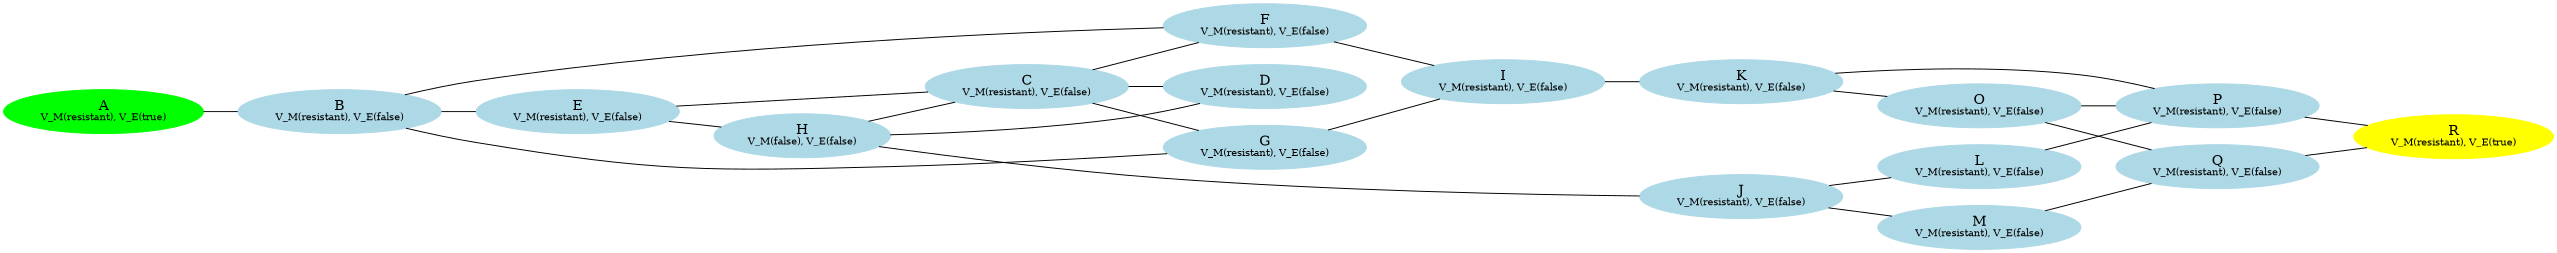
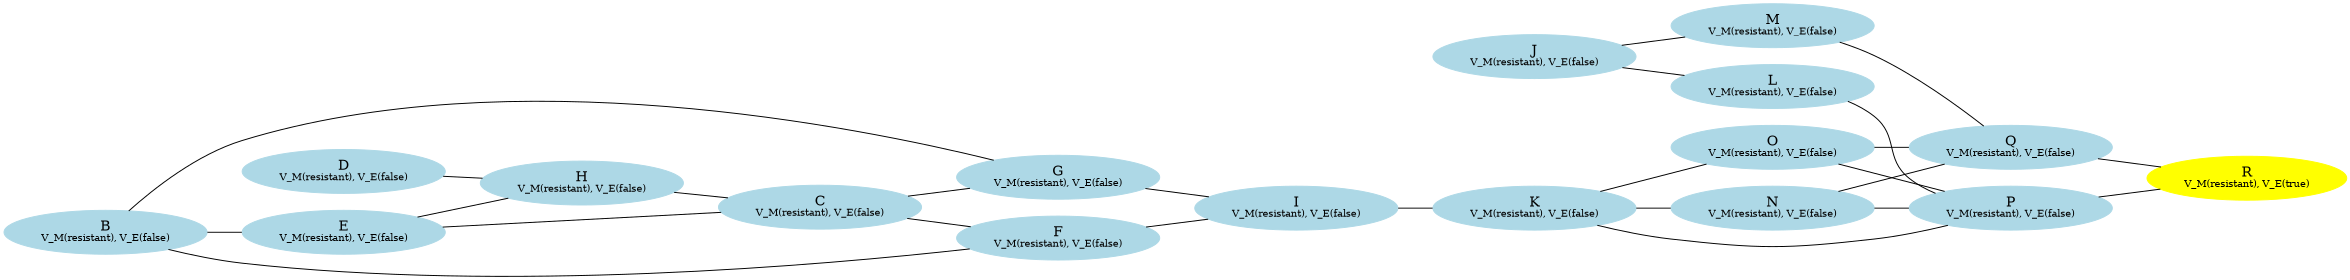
(1146, 87) -> none
(104, 112) -> none
(802, 142) -> (582, 189)
(1258, 184) -> none
none -> (1773, 208)
